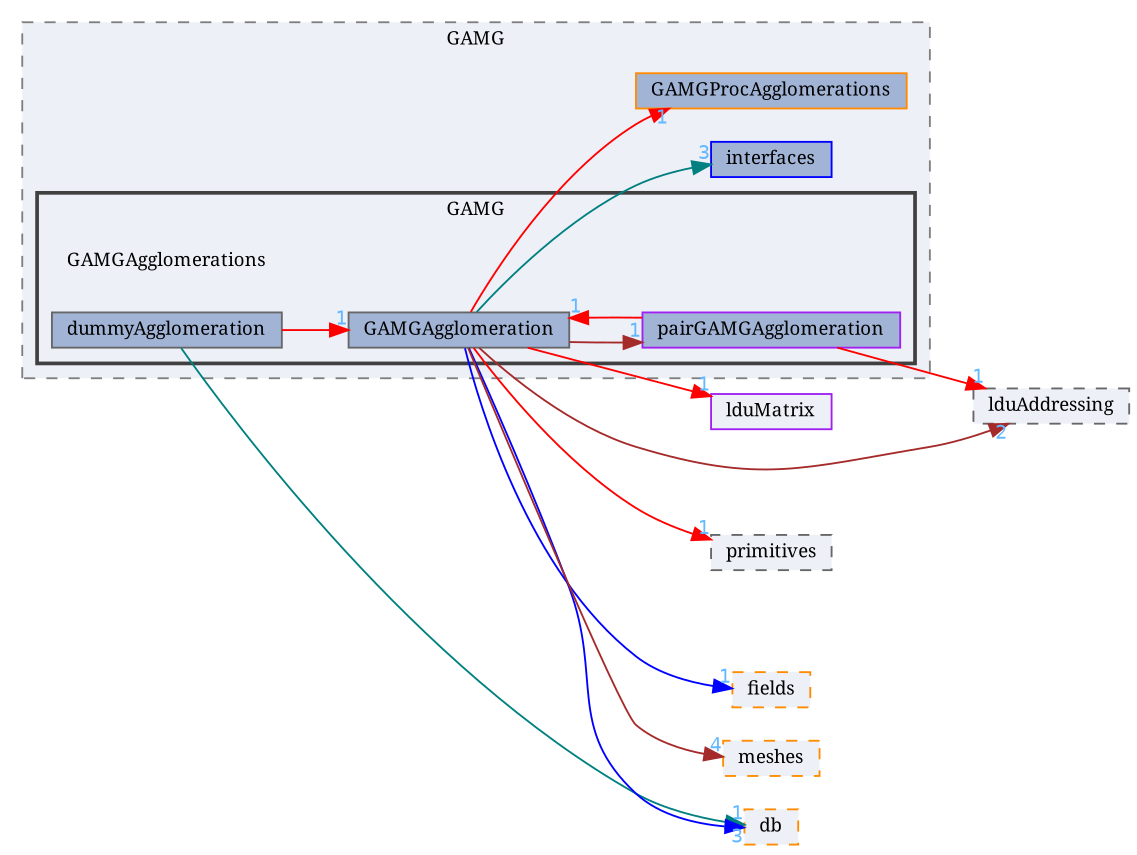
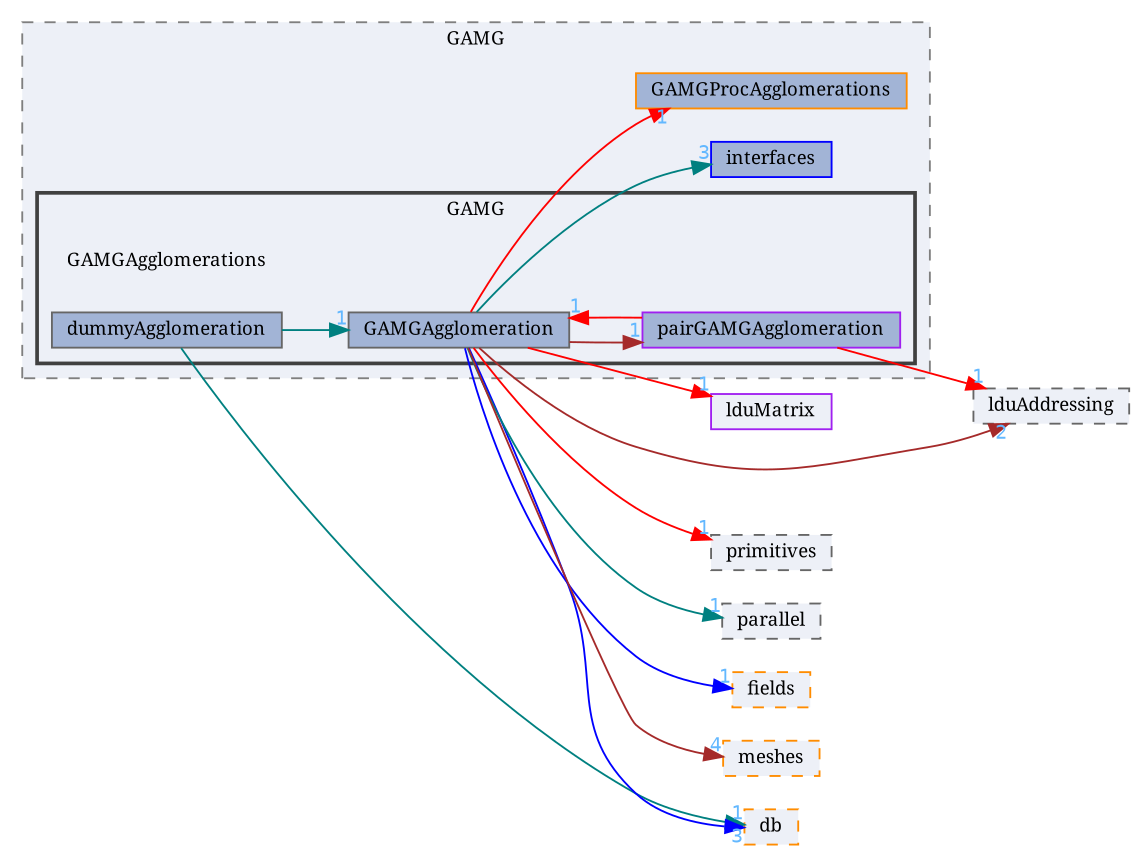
(306, 330) -> (306, 330)
none -> (771, 621)
